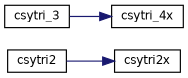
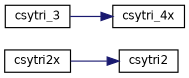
(85, 61) -> (89, 61)
